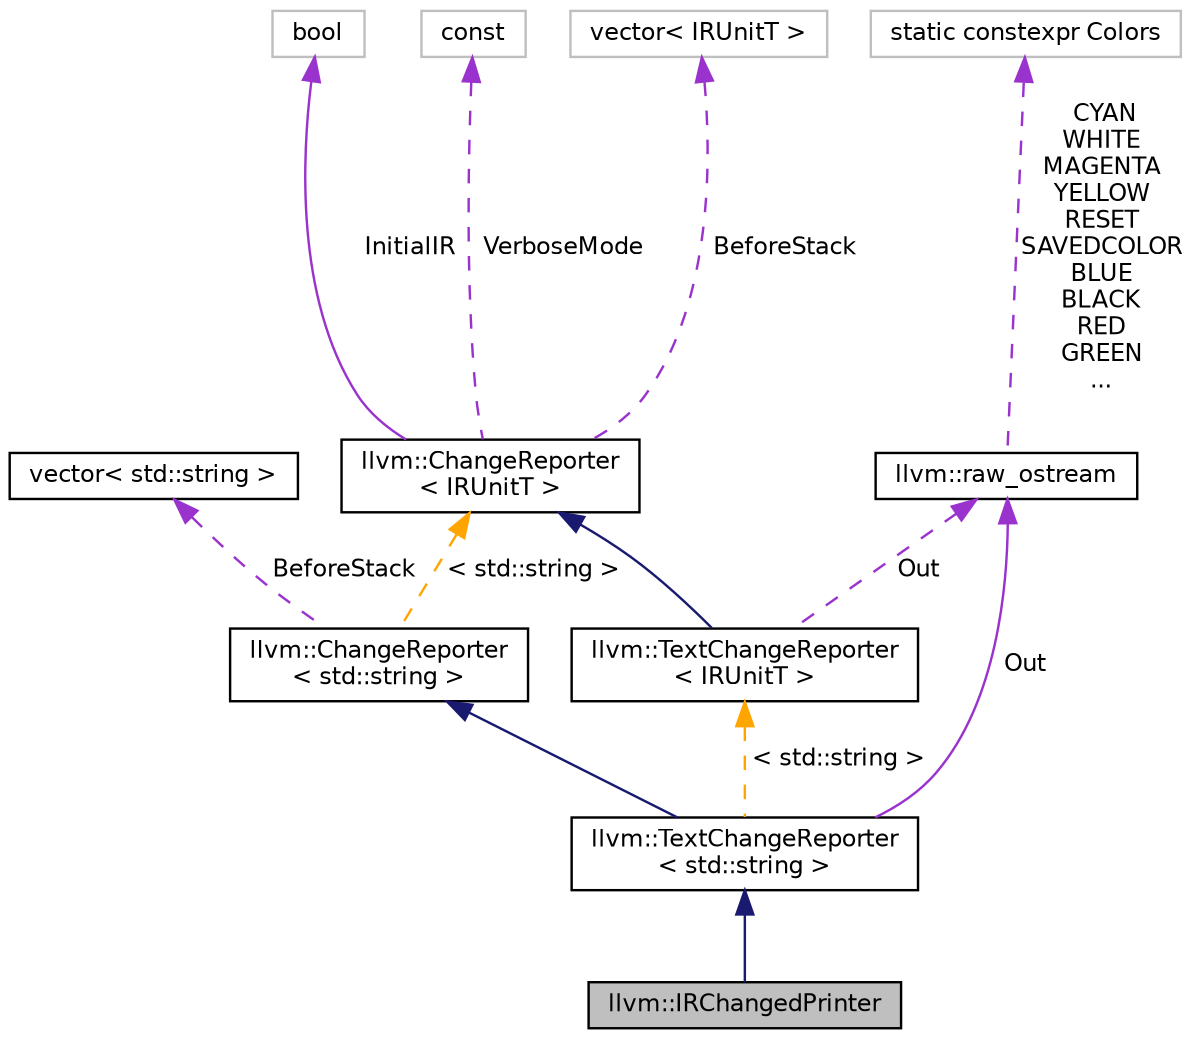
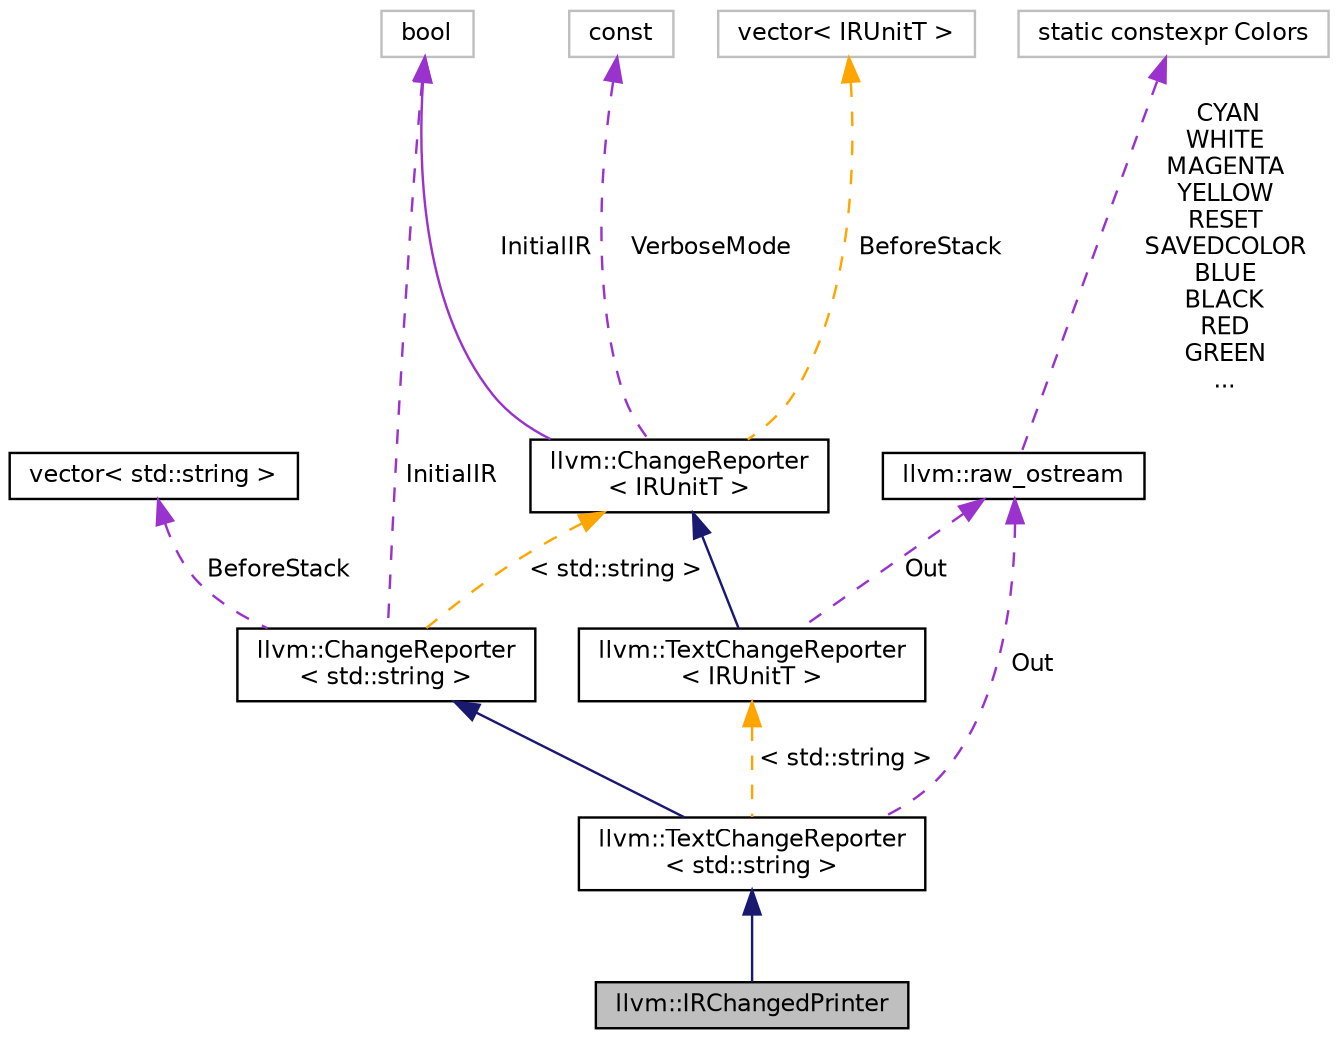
(695, 278) -> (839, 275)
none -> (402, 355)
(981, 691) -> (988, 691)
